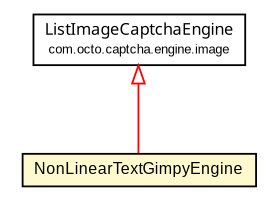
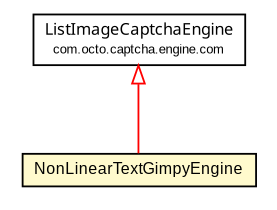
(139, 50) -> (139, 50)
